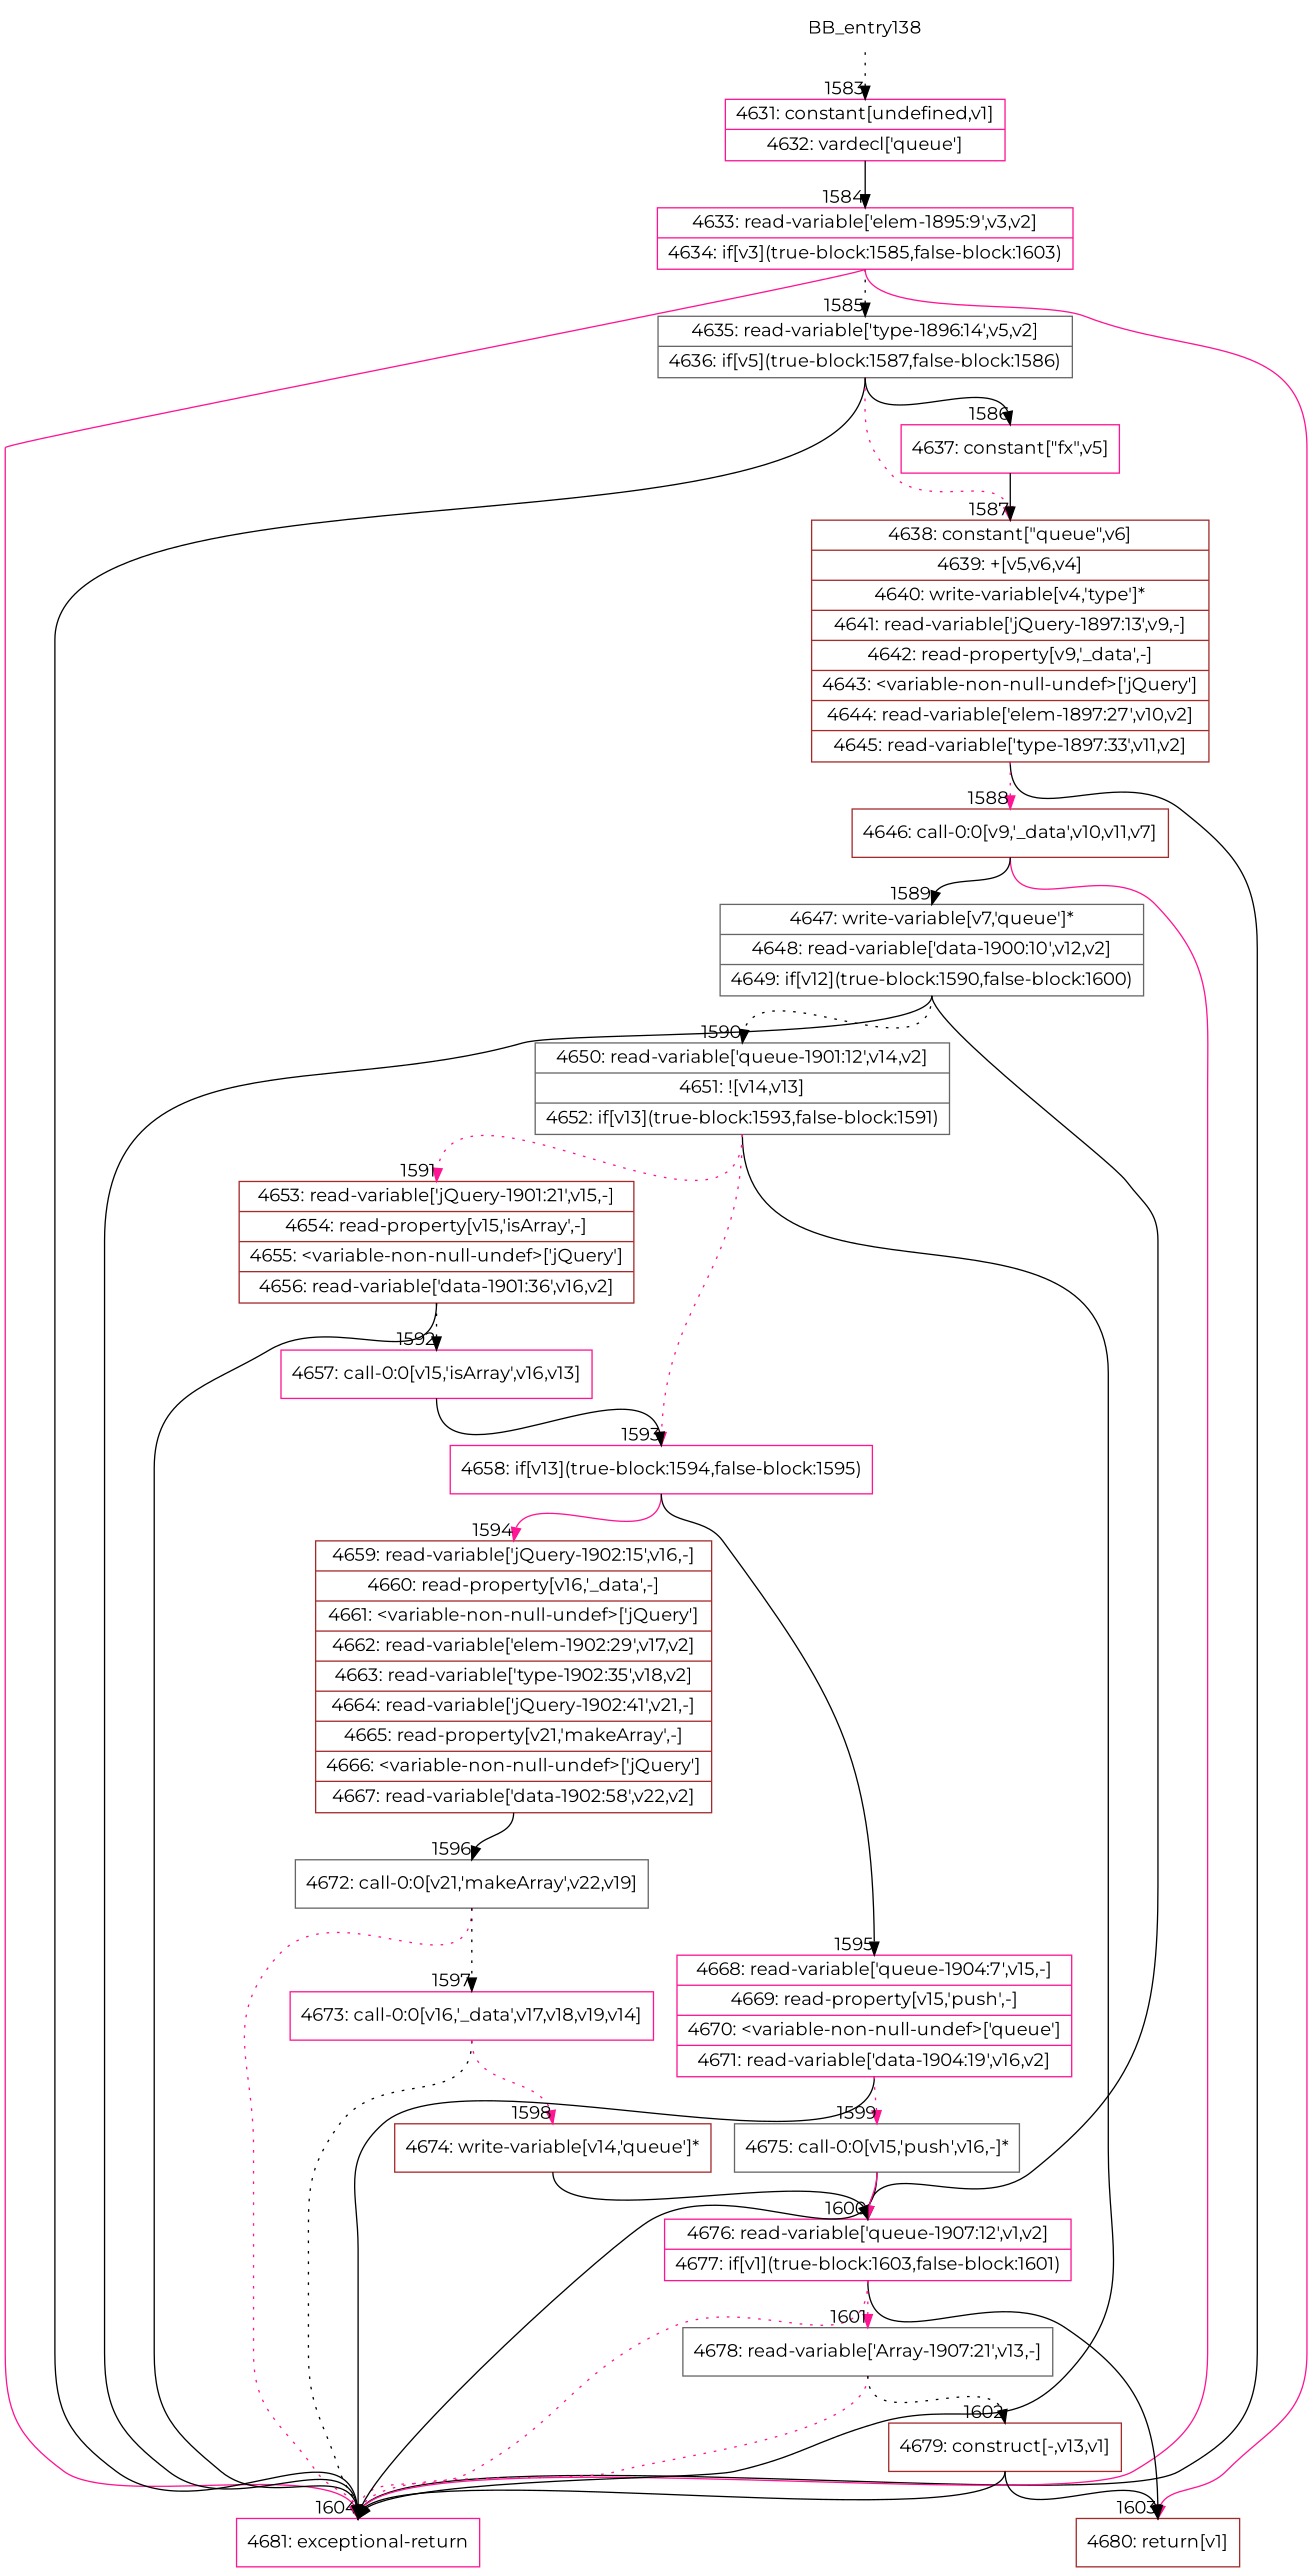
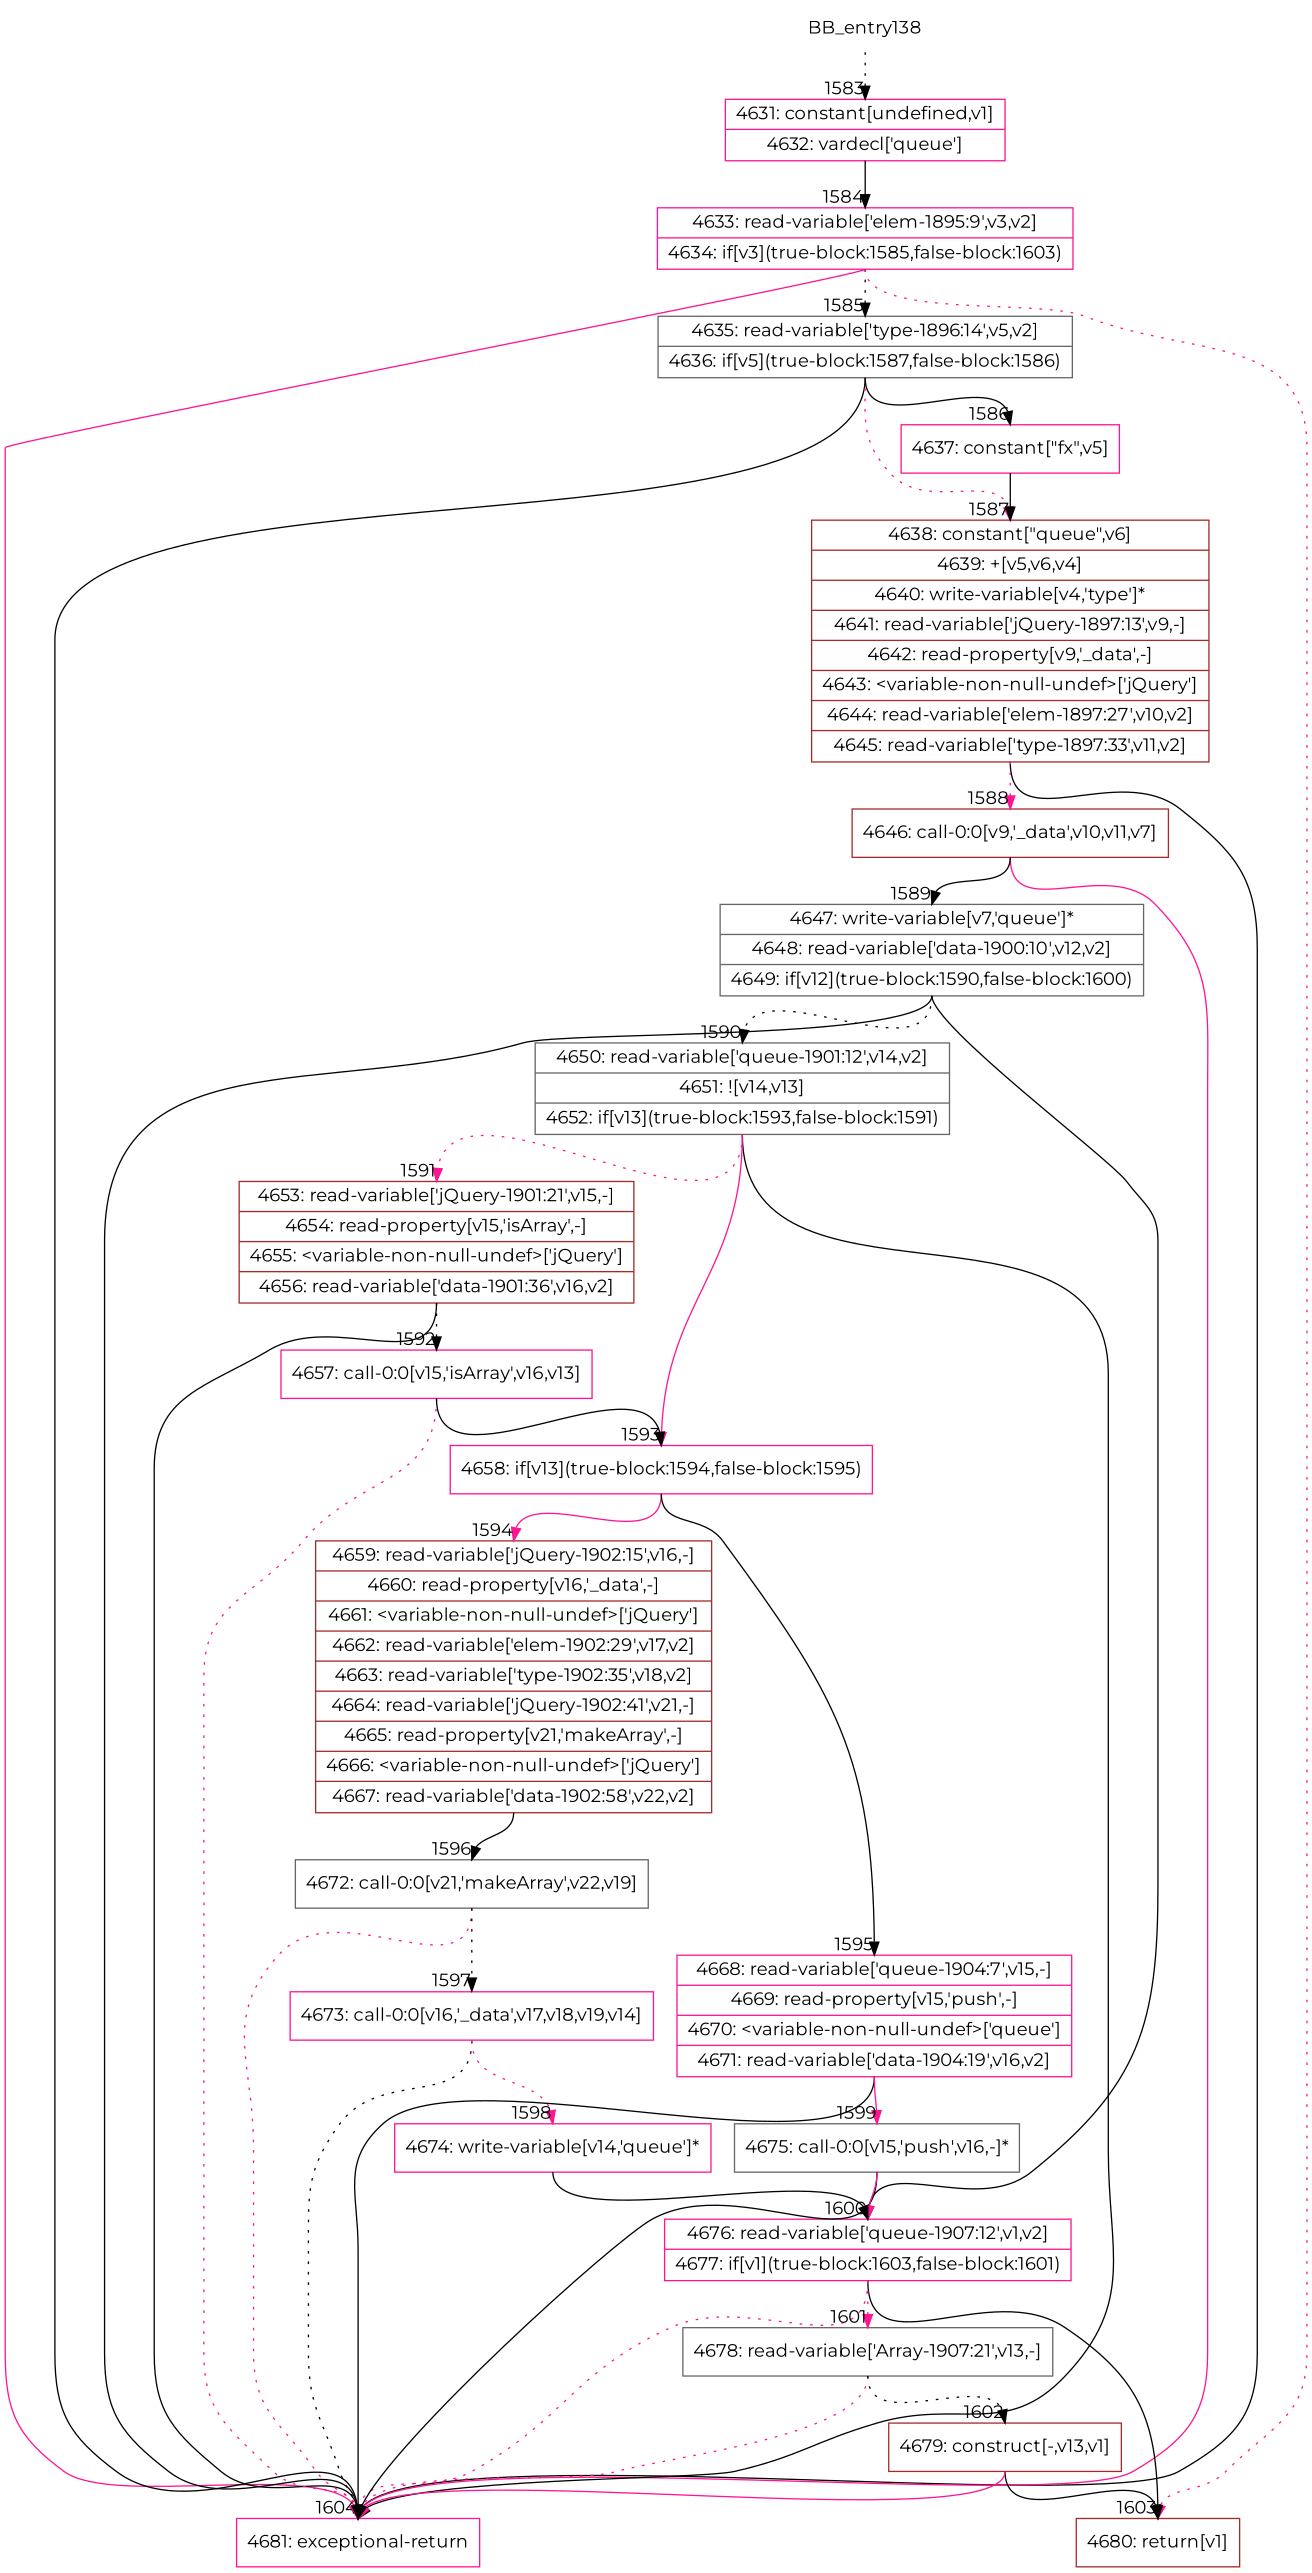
(1307, 1254) -> (1307, 1254)
(705, 1284) -> (705, 1284)
none -> (204, 1942)
(875, 2094) -> (875, 2094)
(553, 2148) -> (553, 2148)
(688, 2495) -> (688, 2495)
